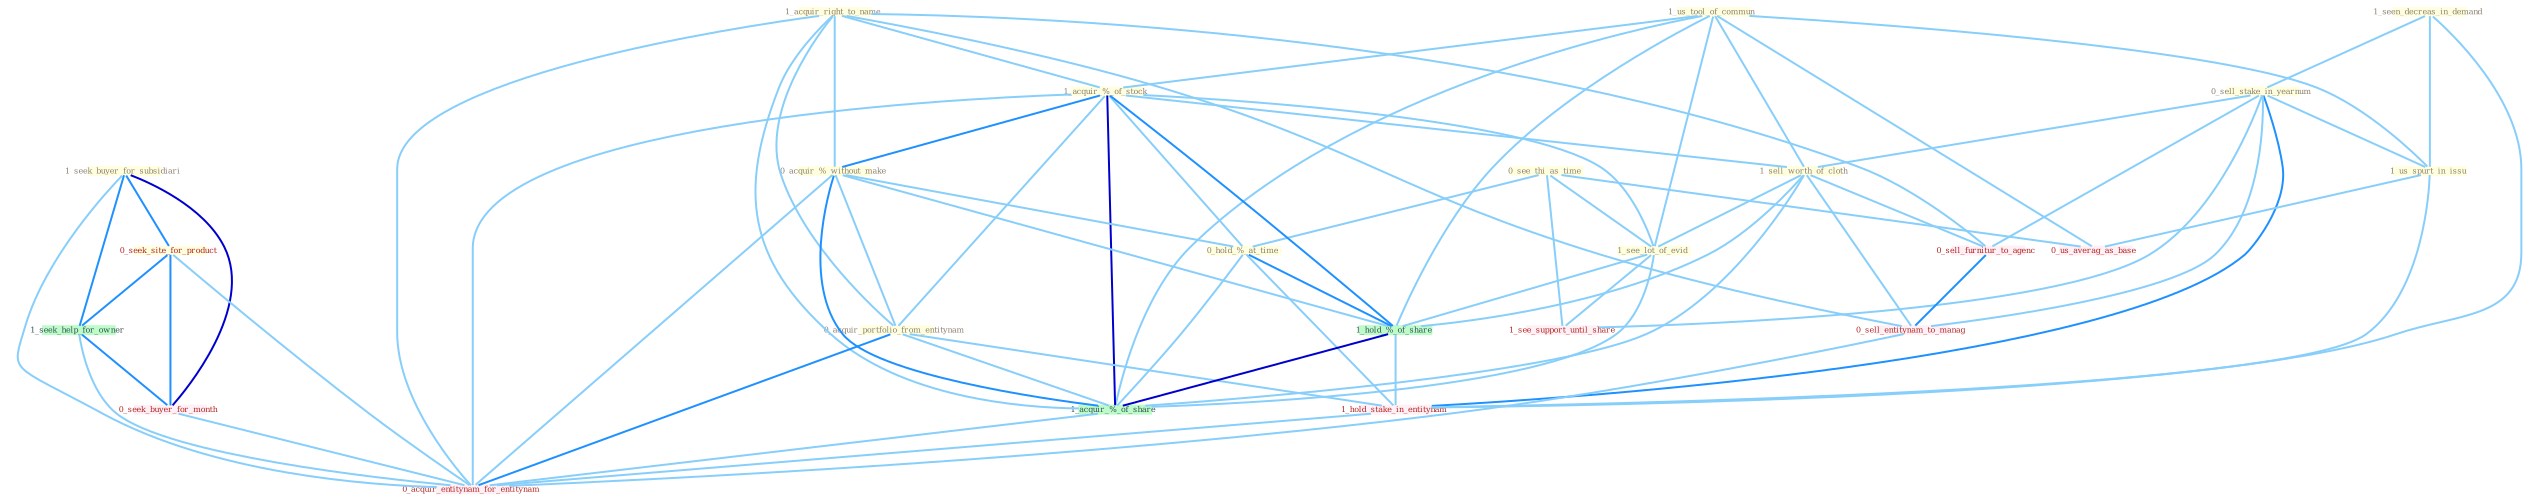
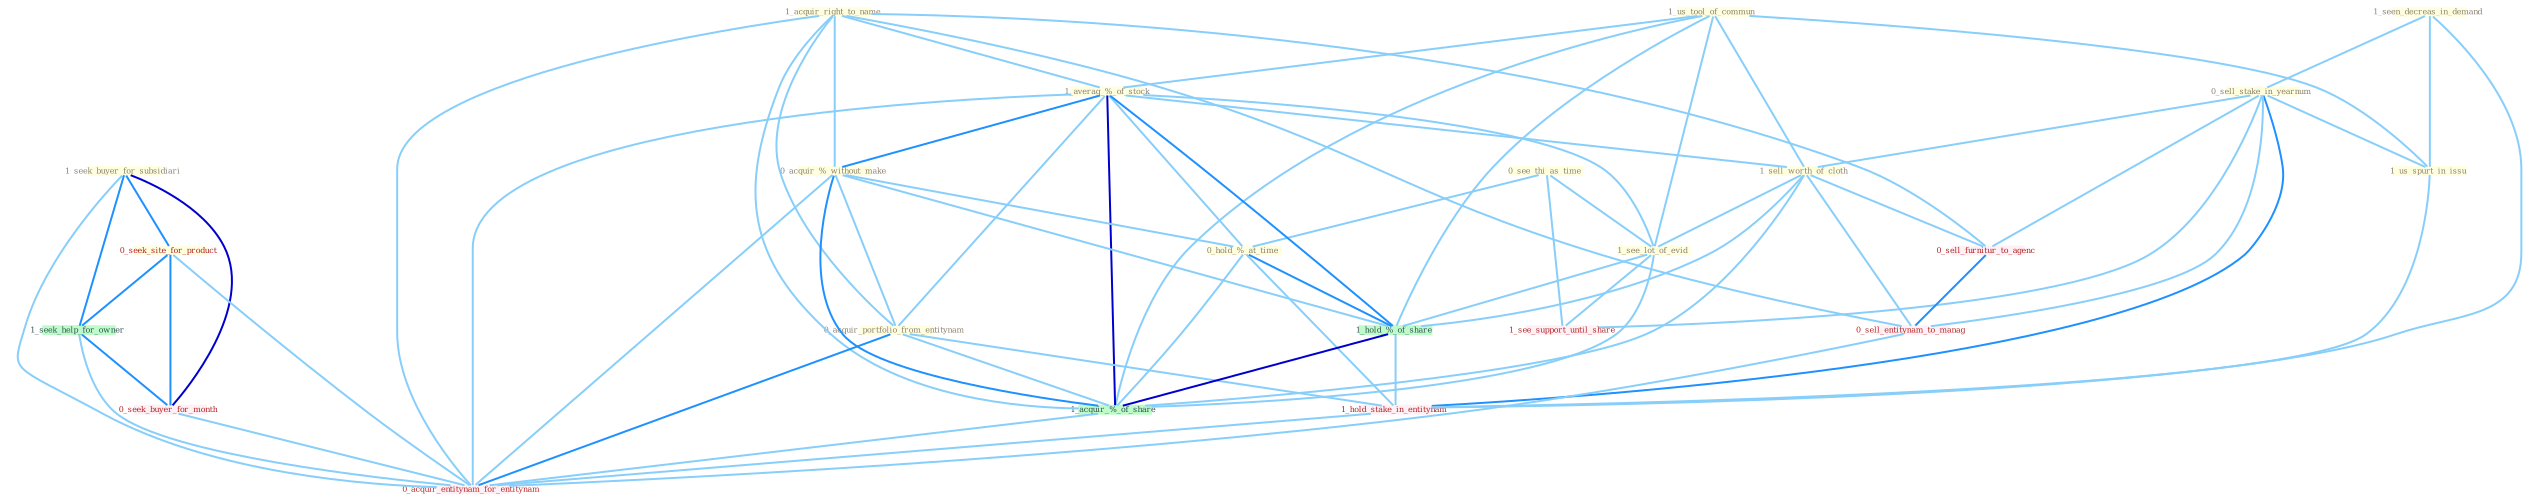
(1107, 91) -> (1107, 91)
(2096, 251) -> none
